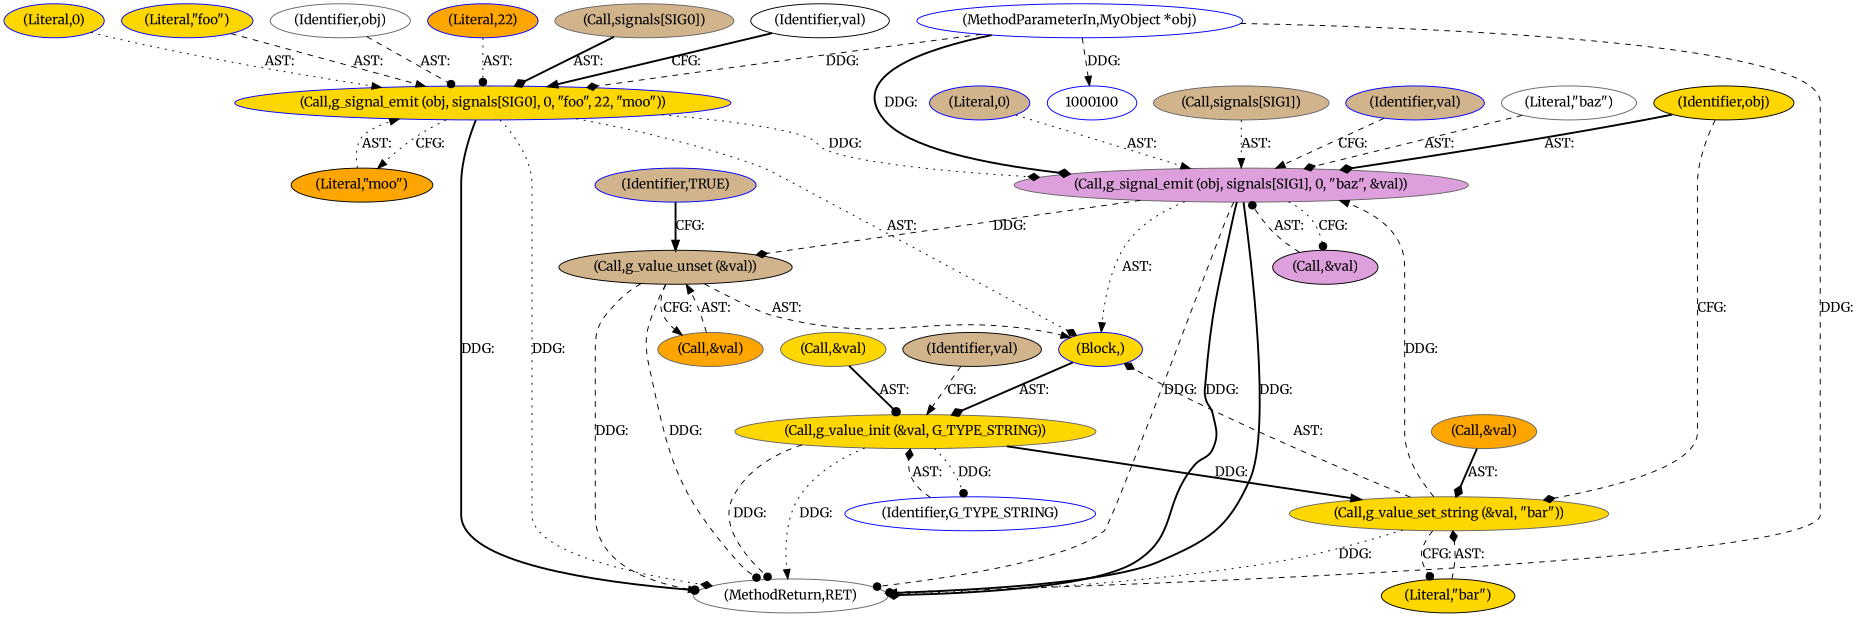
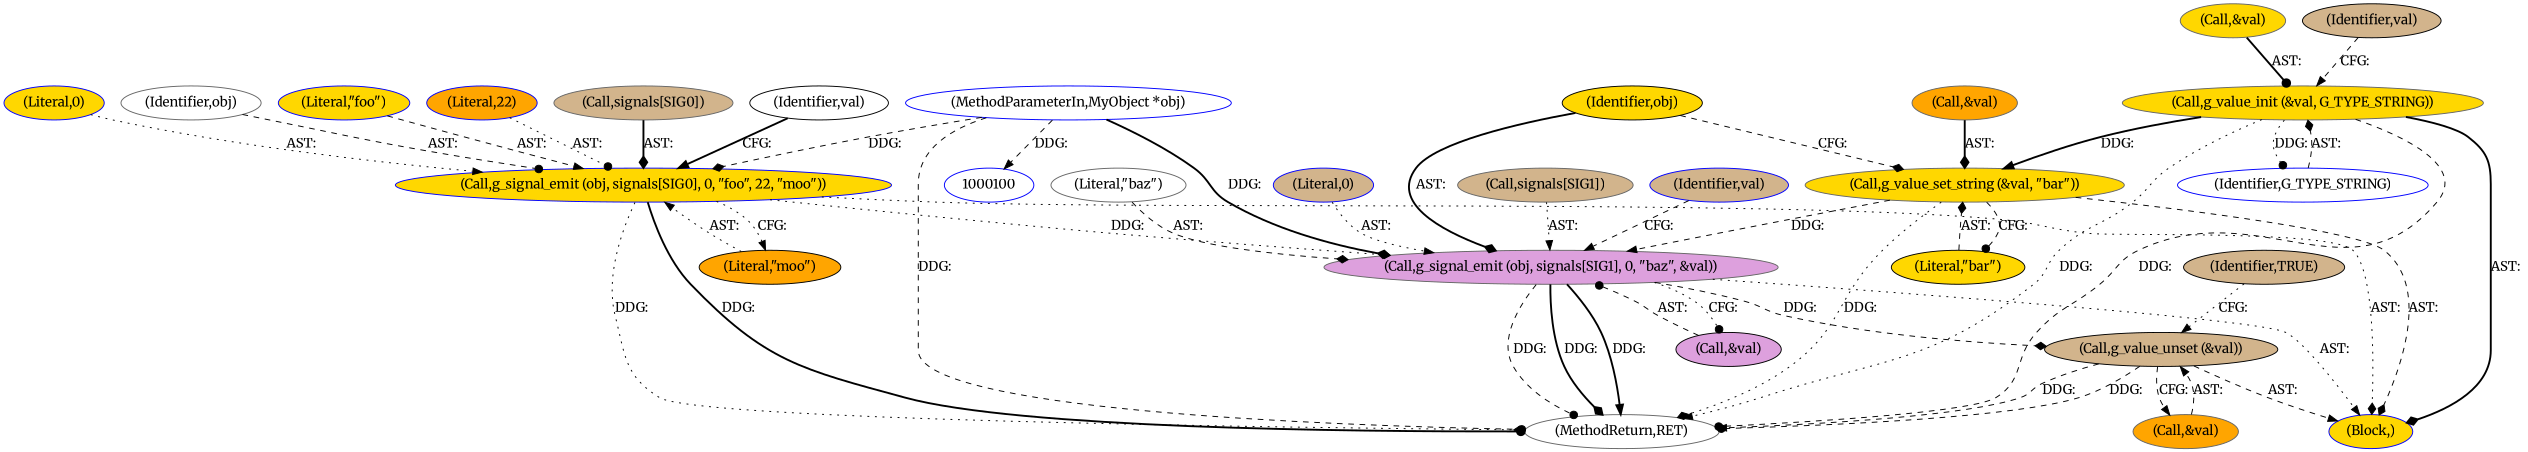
(676, 185) -> (2264, 267)
(676, 221) -> (2217, 305)
(1018, 386) -> (2491, 260)
